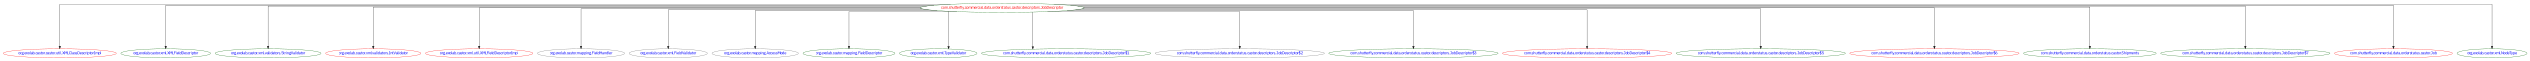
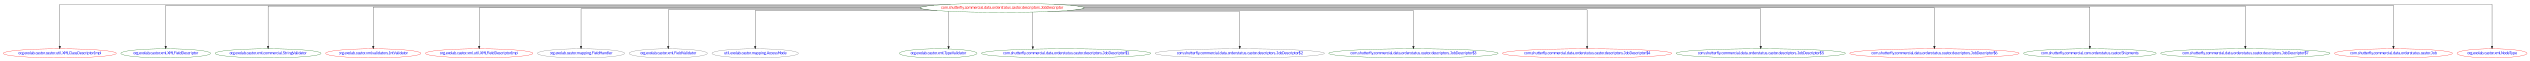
(268, 53) -> (268, 53)
(755, 53) -> (755, 53)
(849, 53) -> none
(2090, 53) -> (2090, 53)
(2492, 53) -> (2492, 53)
